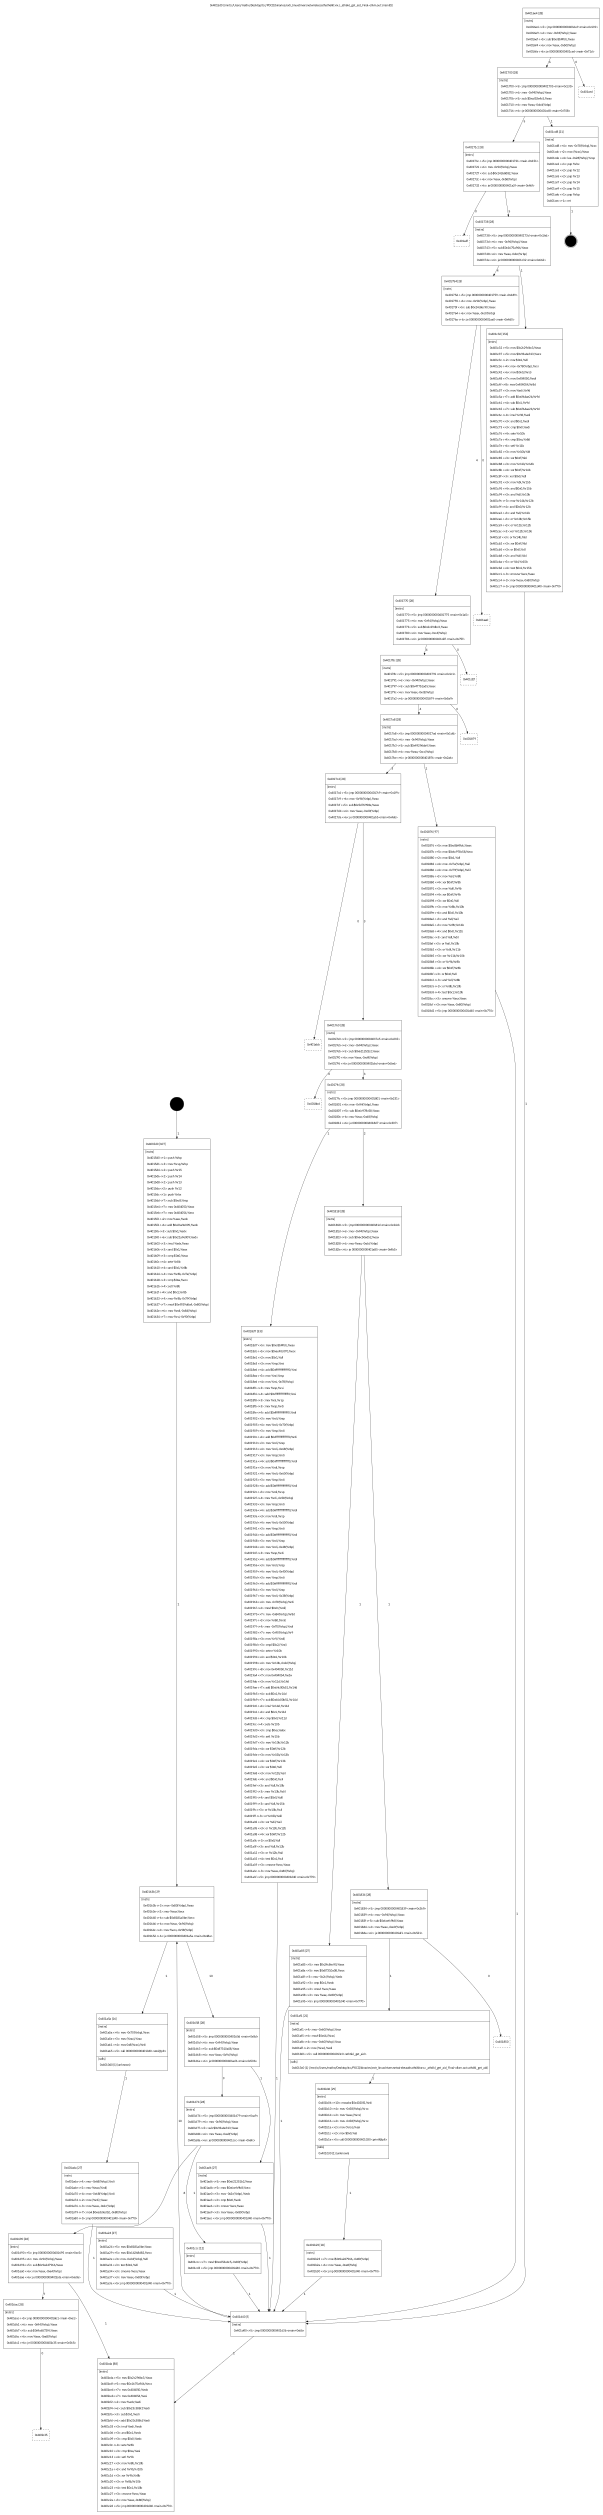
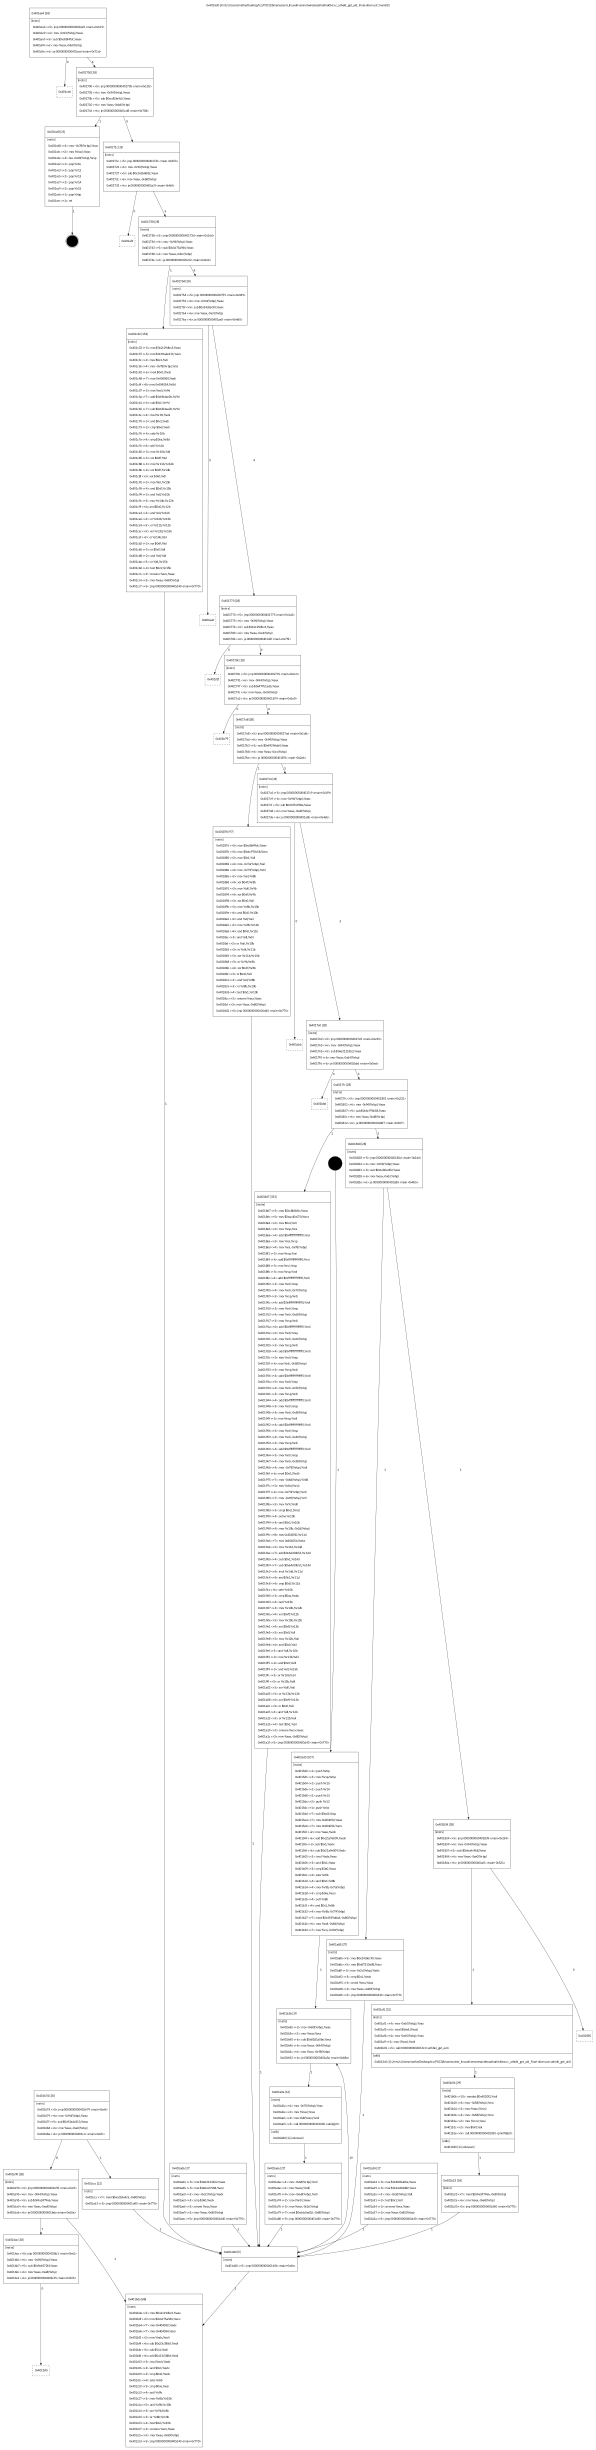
(222, 2042) -> none
